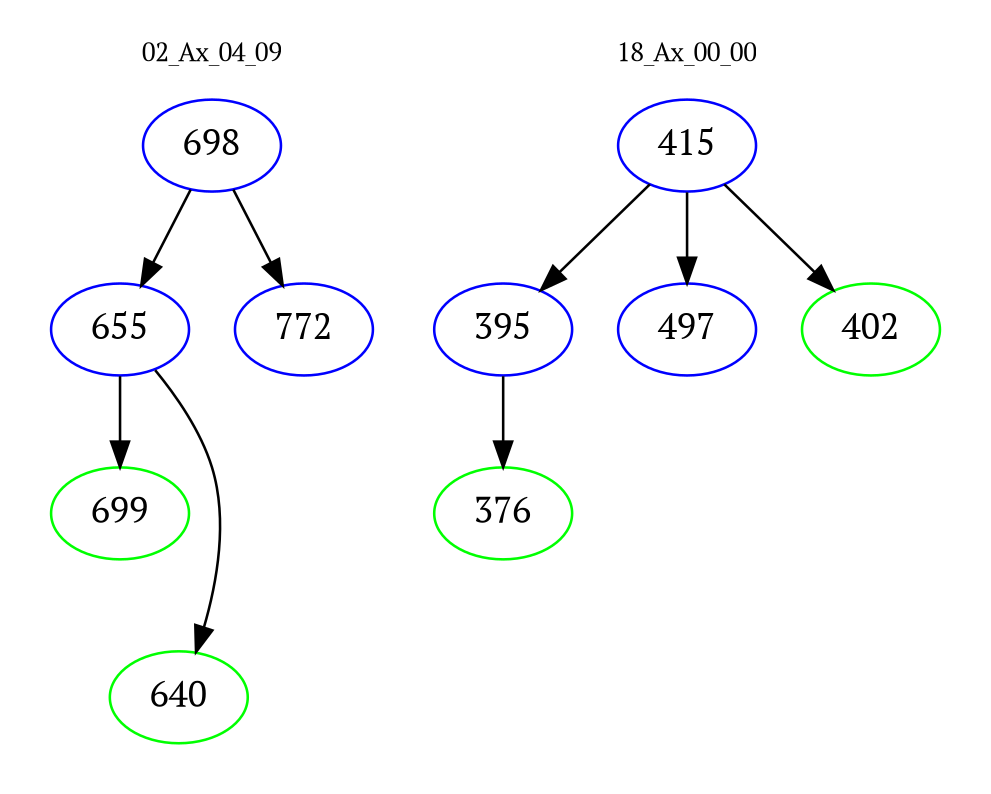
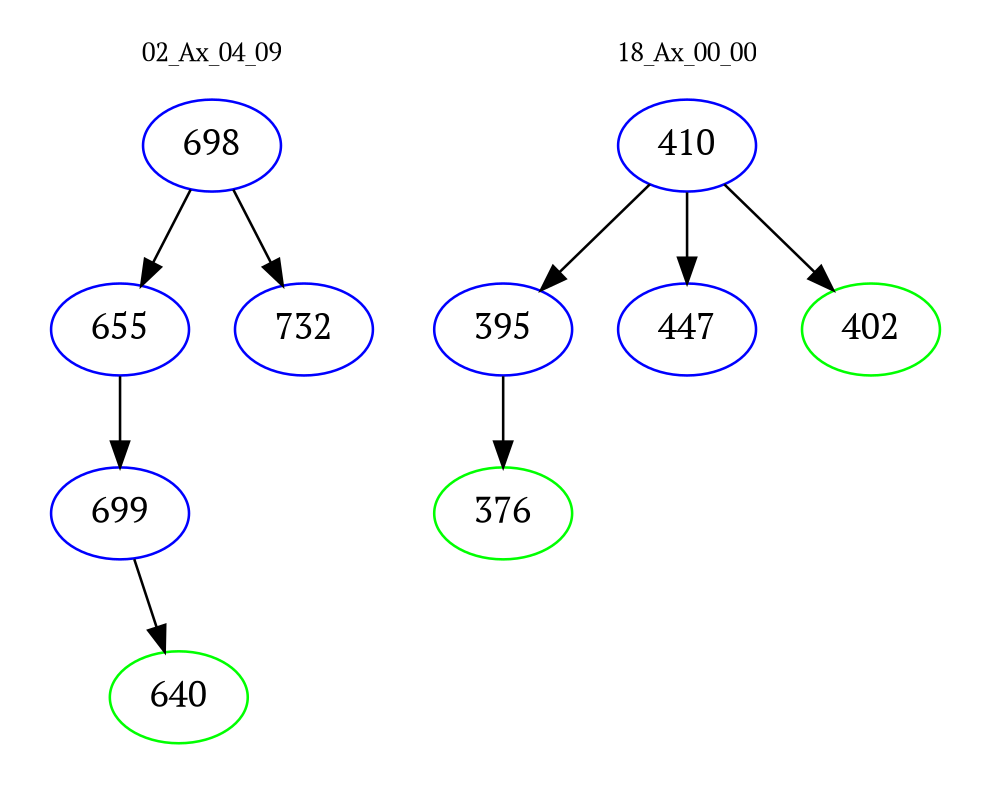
(687, 146) -> (687, 146)
(304, 329) -> (304, 329)
(687, 329) -> (687, 329)
(217, 491) -> (145, 593)
(120, 513) -> (120, 513)
